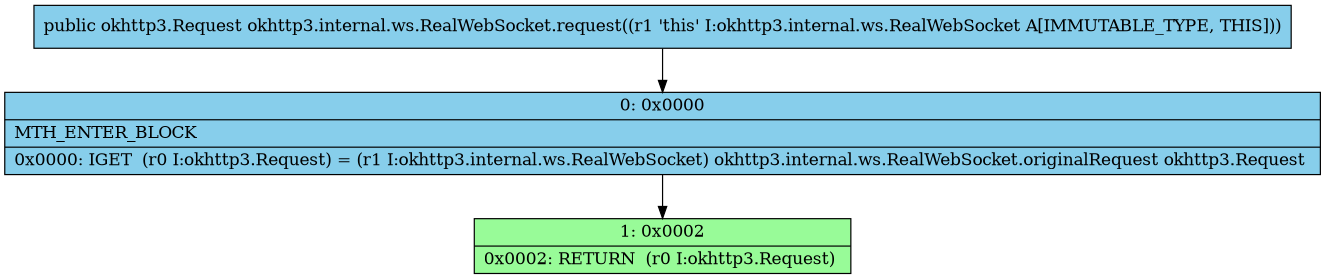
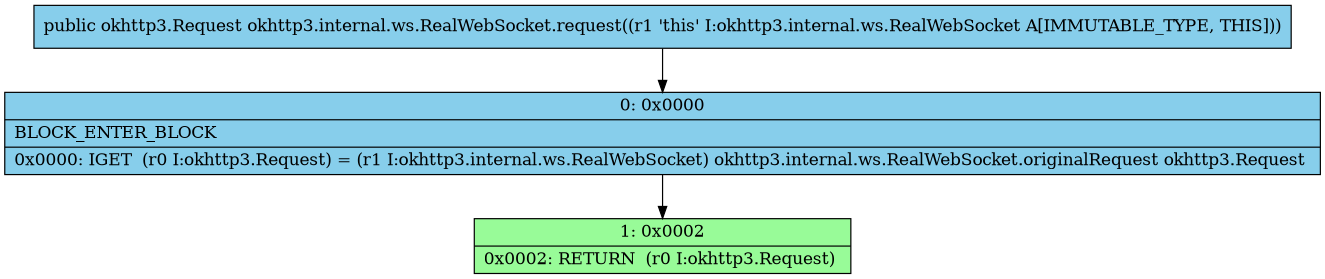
(106, 133) -> (116, 133)
